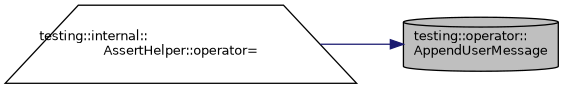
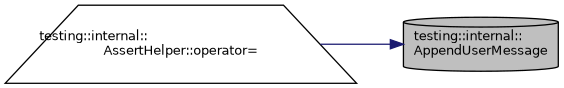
(481, 44) -> (481, 44)
